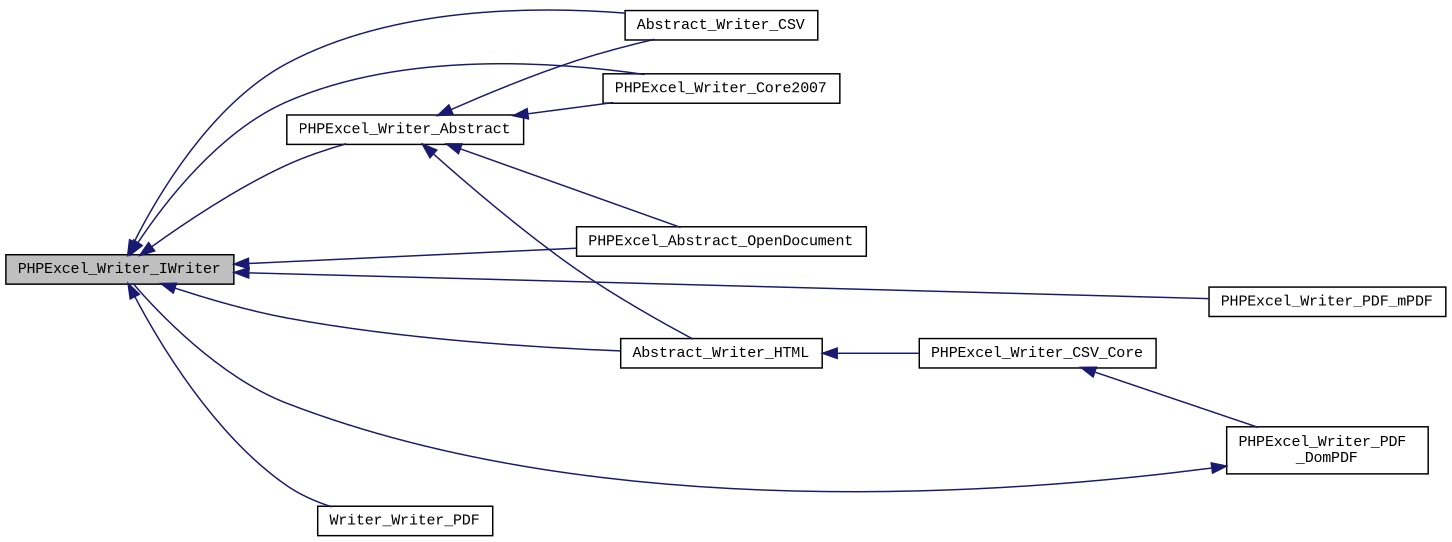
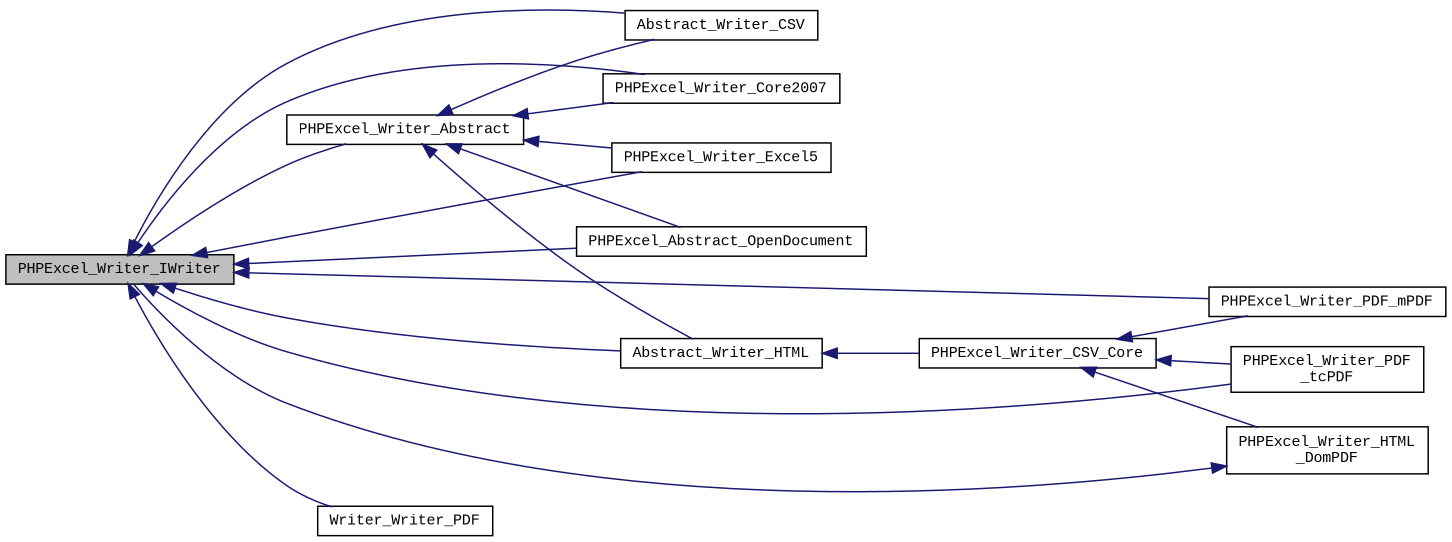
none -> (721, 158)
none -> (1190, 326)
none -> (1327, 369)
(1327, 450) -> (1327, 450)
